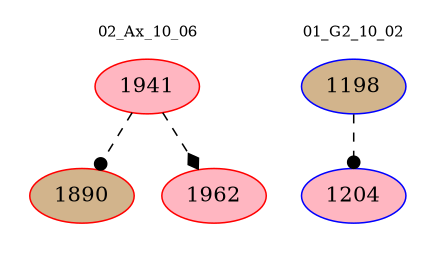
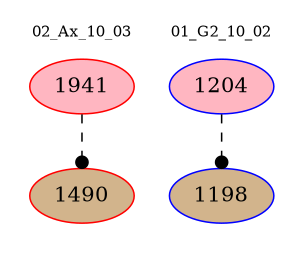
(148, 33) -> (82, 33)
(354, 135) -> (222, 135)
(82, 196) -> (82, 196)
(214, 196) -> none
